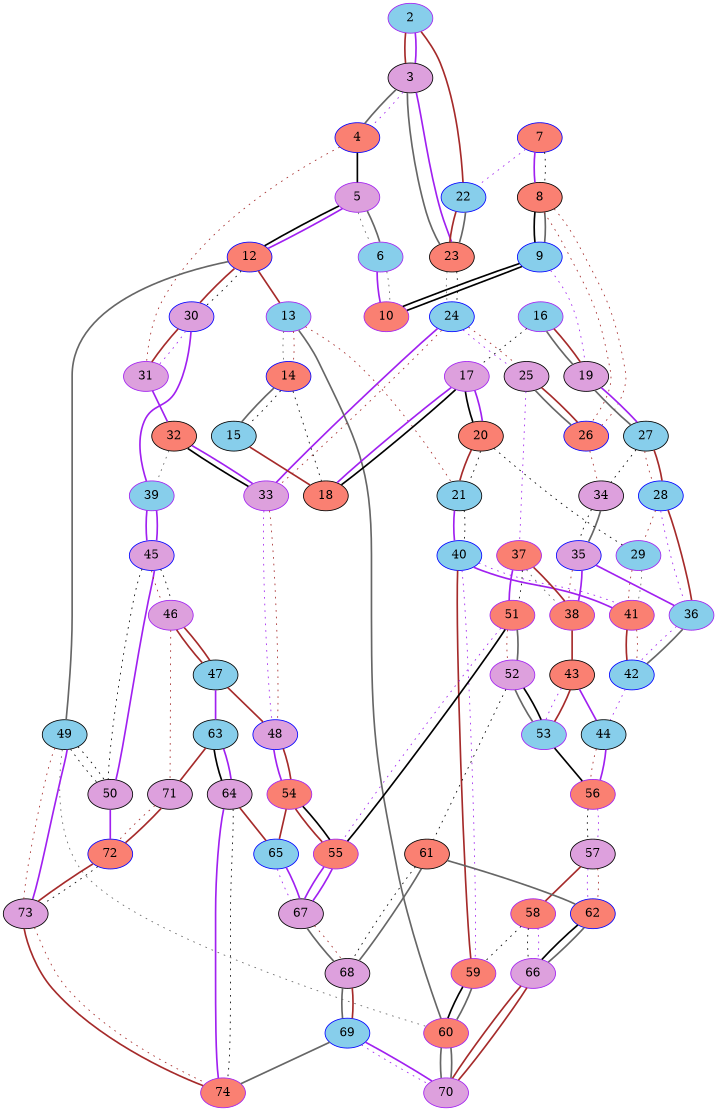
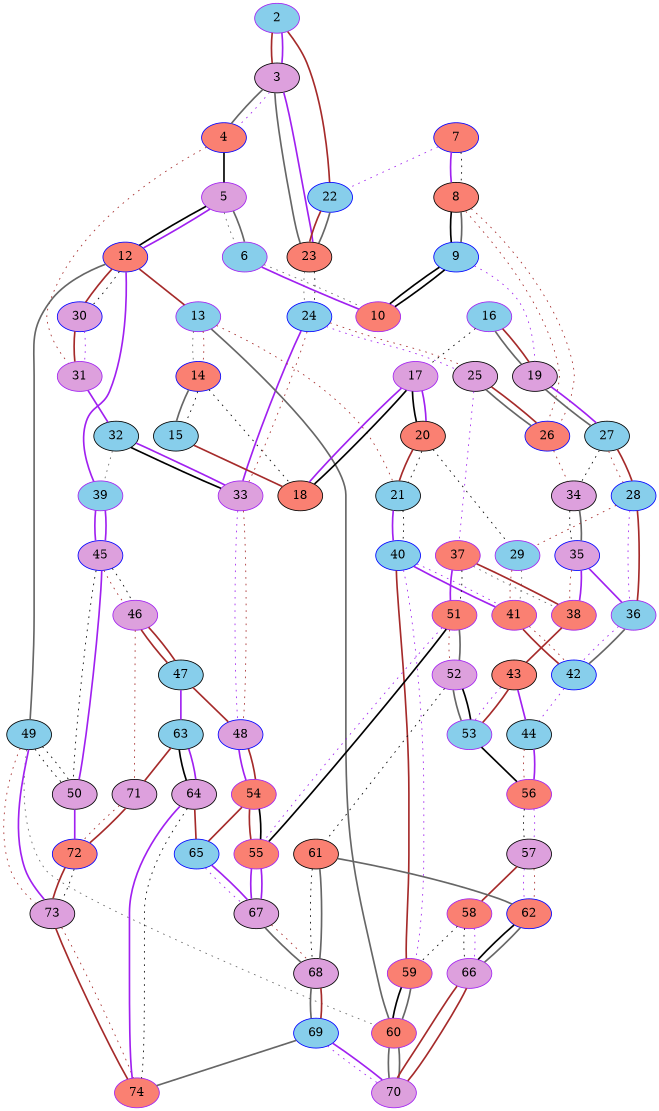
(167, 401) -> (113, 381)
(174, 436) -> (116, 436)
